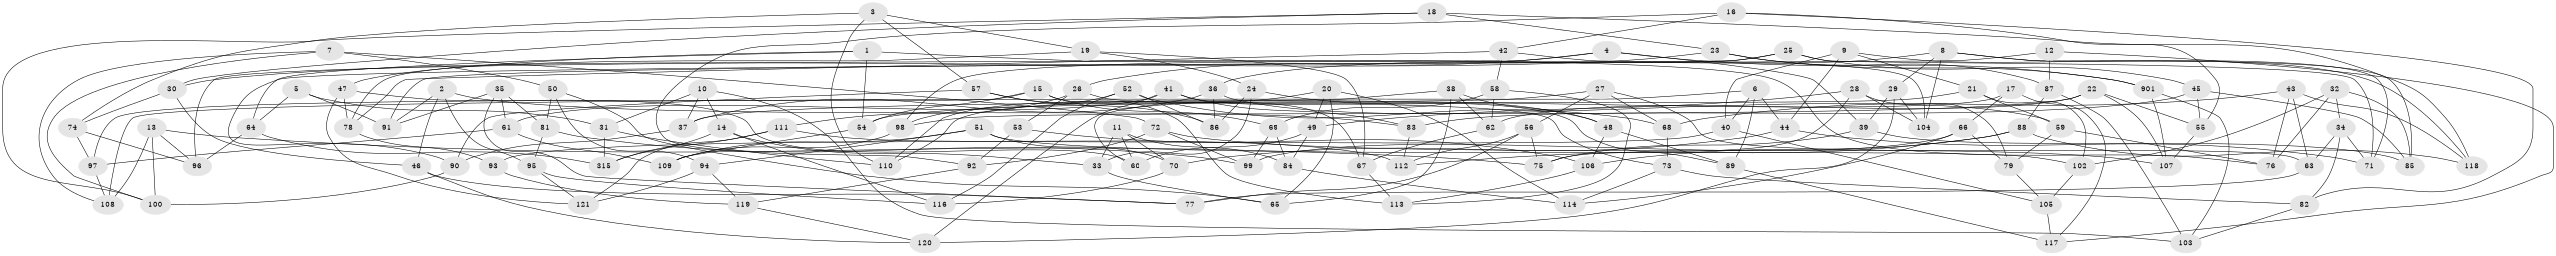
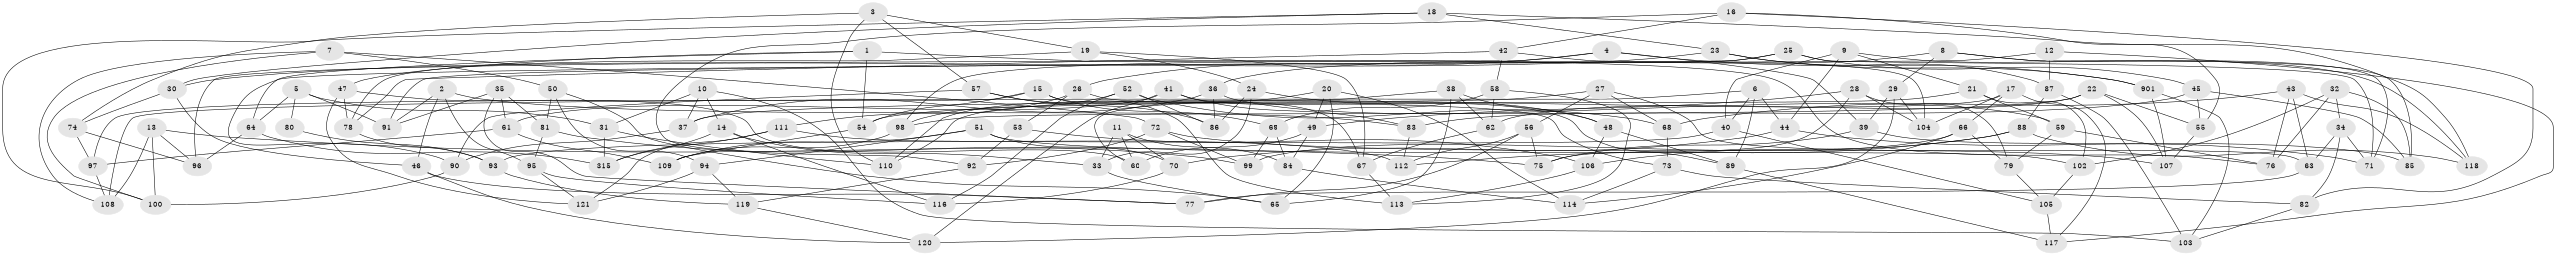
(1934, 89) -> (1968, 109)
none -> (290, 128)
